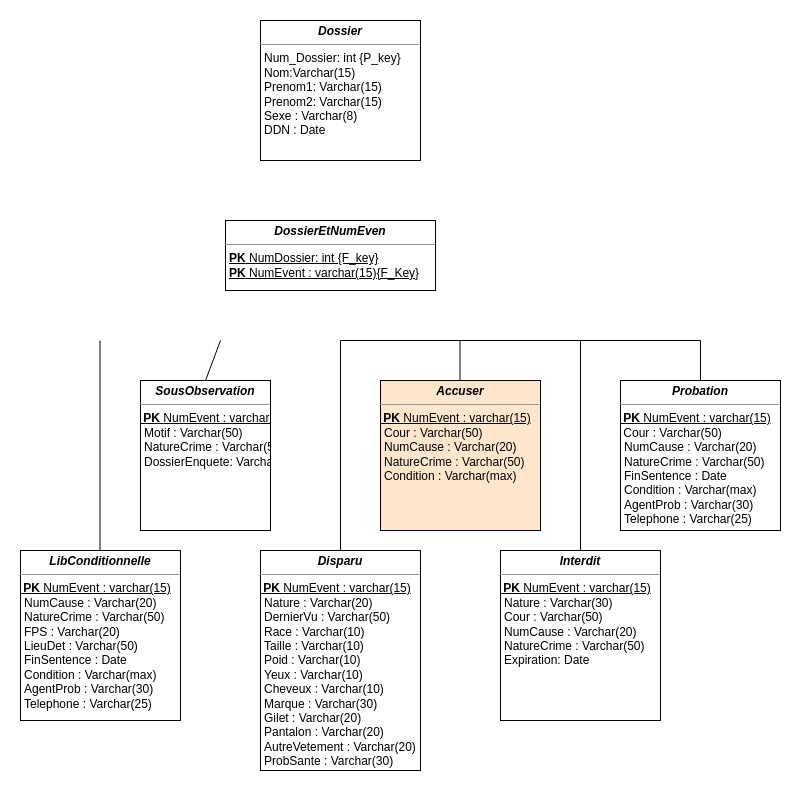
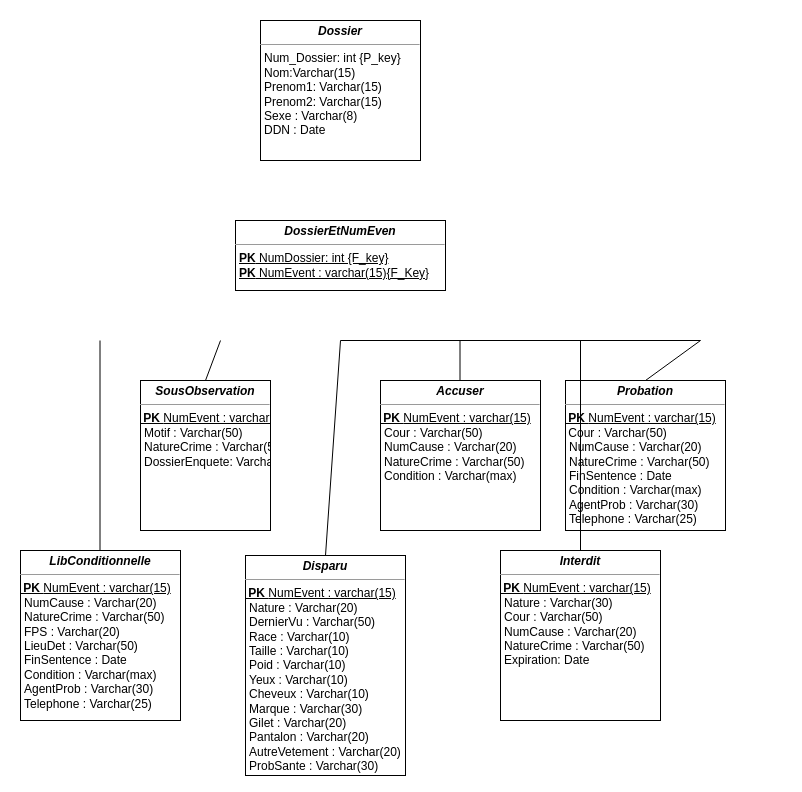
(331, 256) -> (341, 256)
(461, 456) -> (461, 456)
(701, 456) -> (646, 456)
(341, 661) -> (326, 666)
